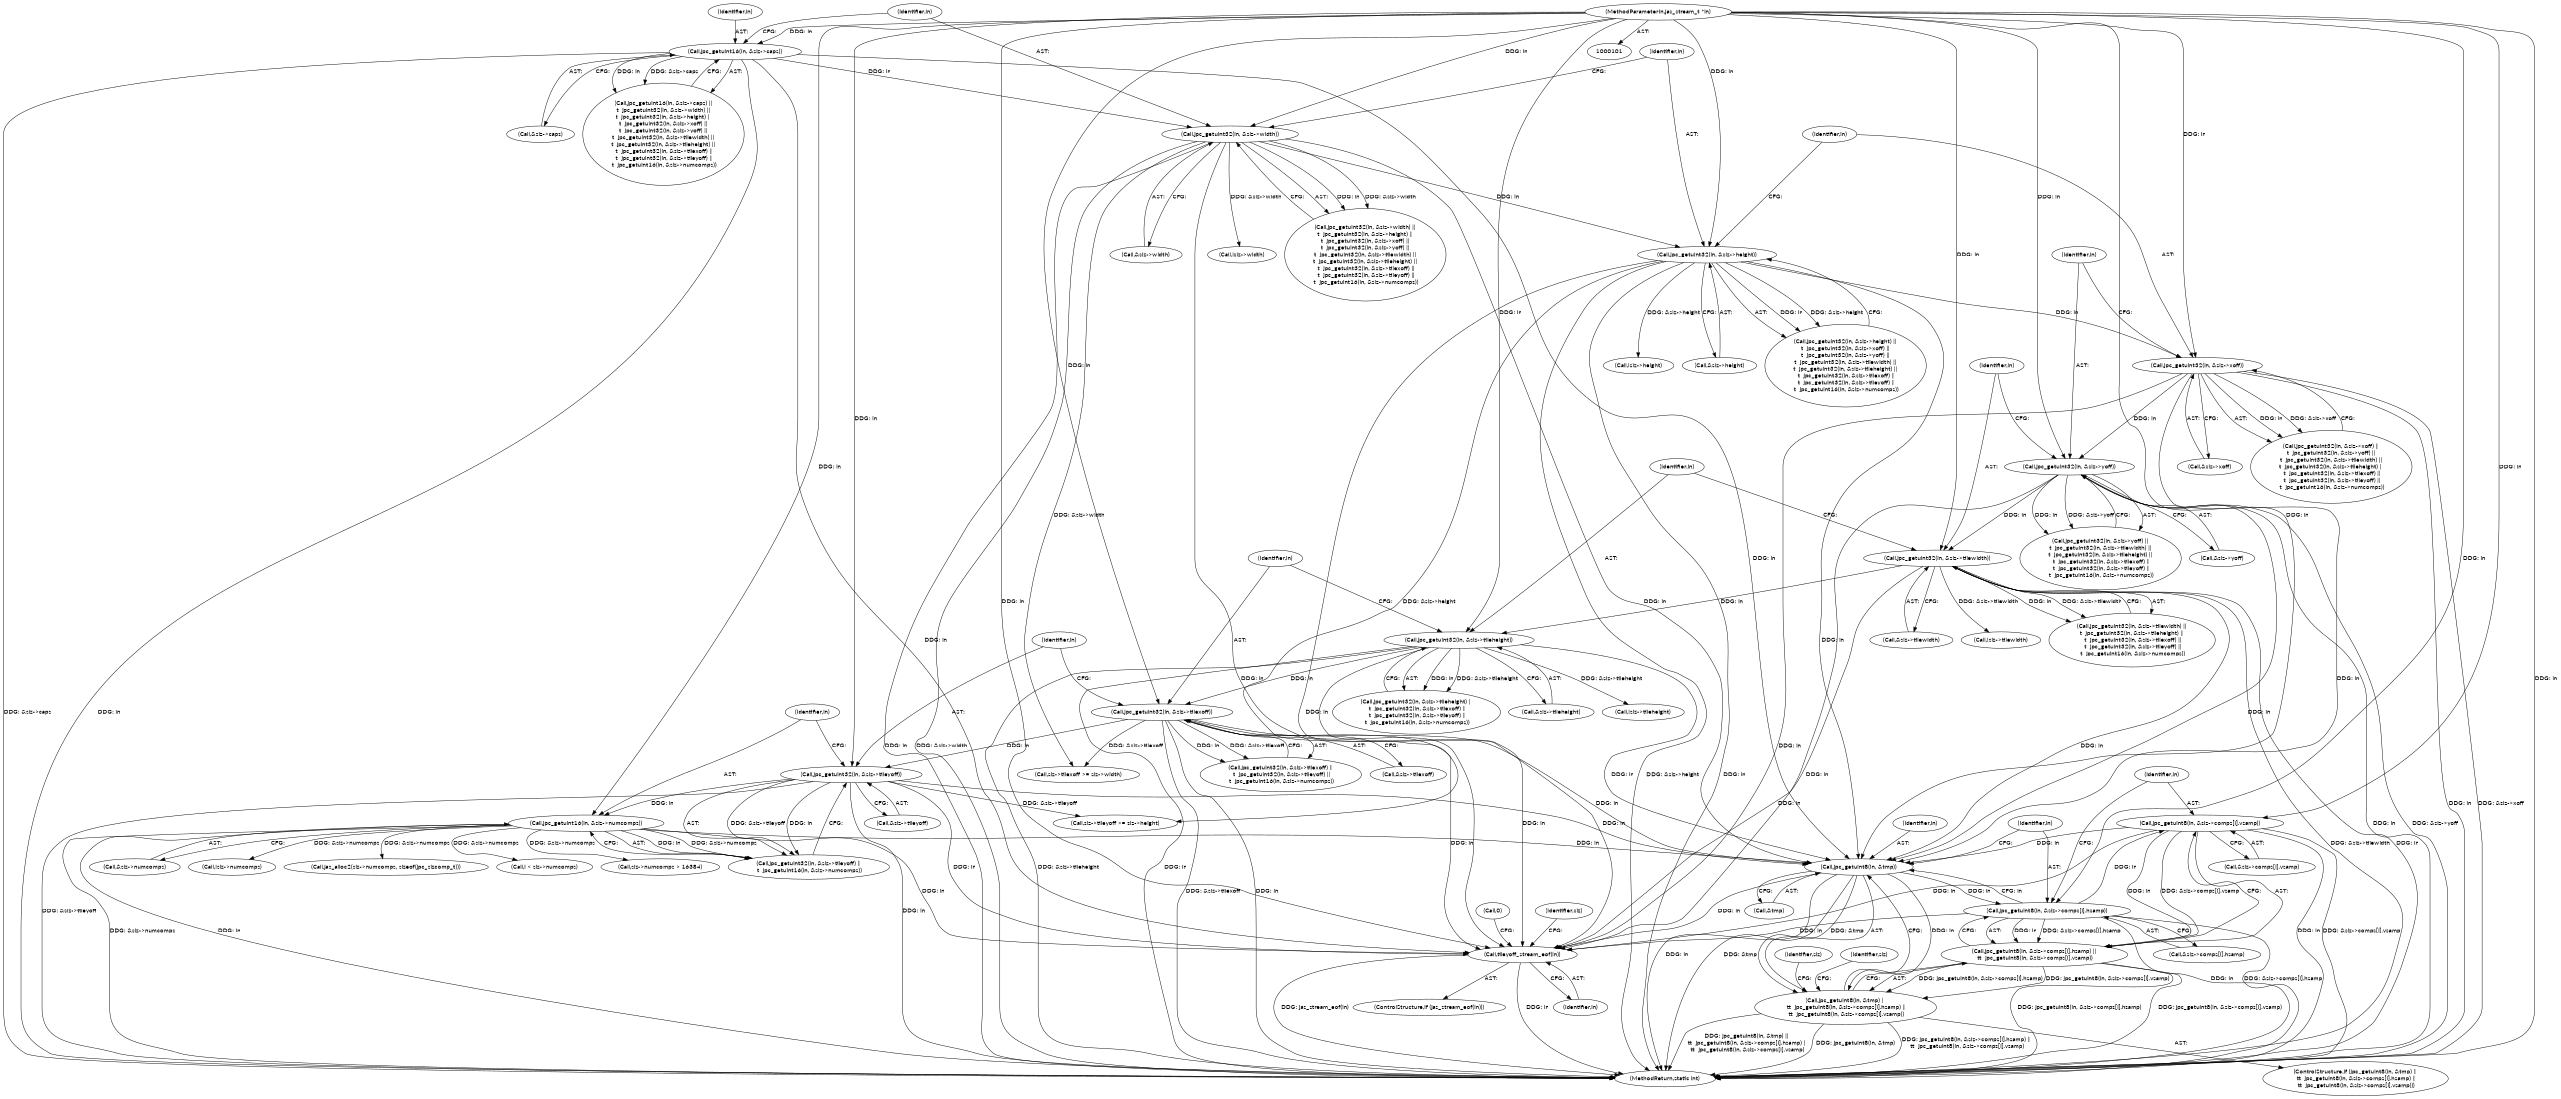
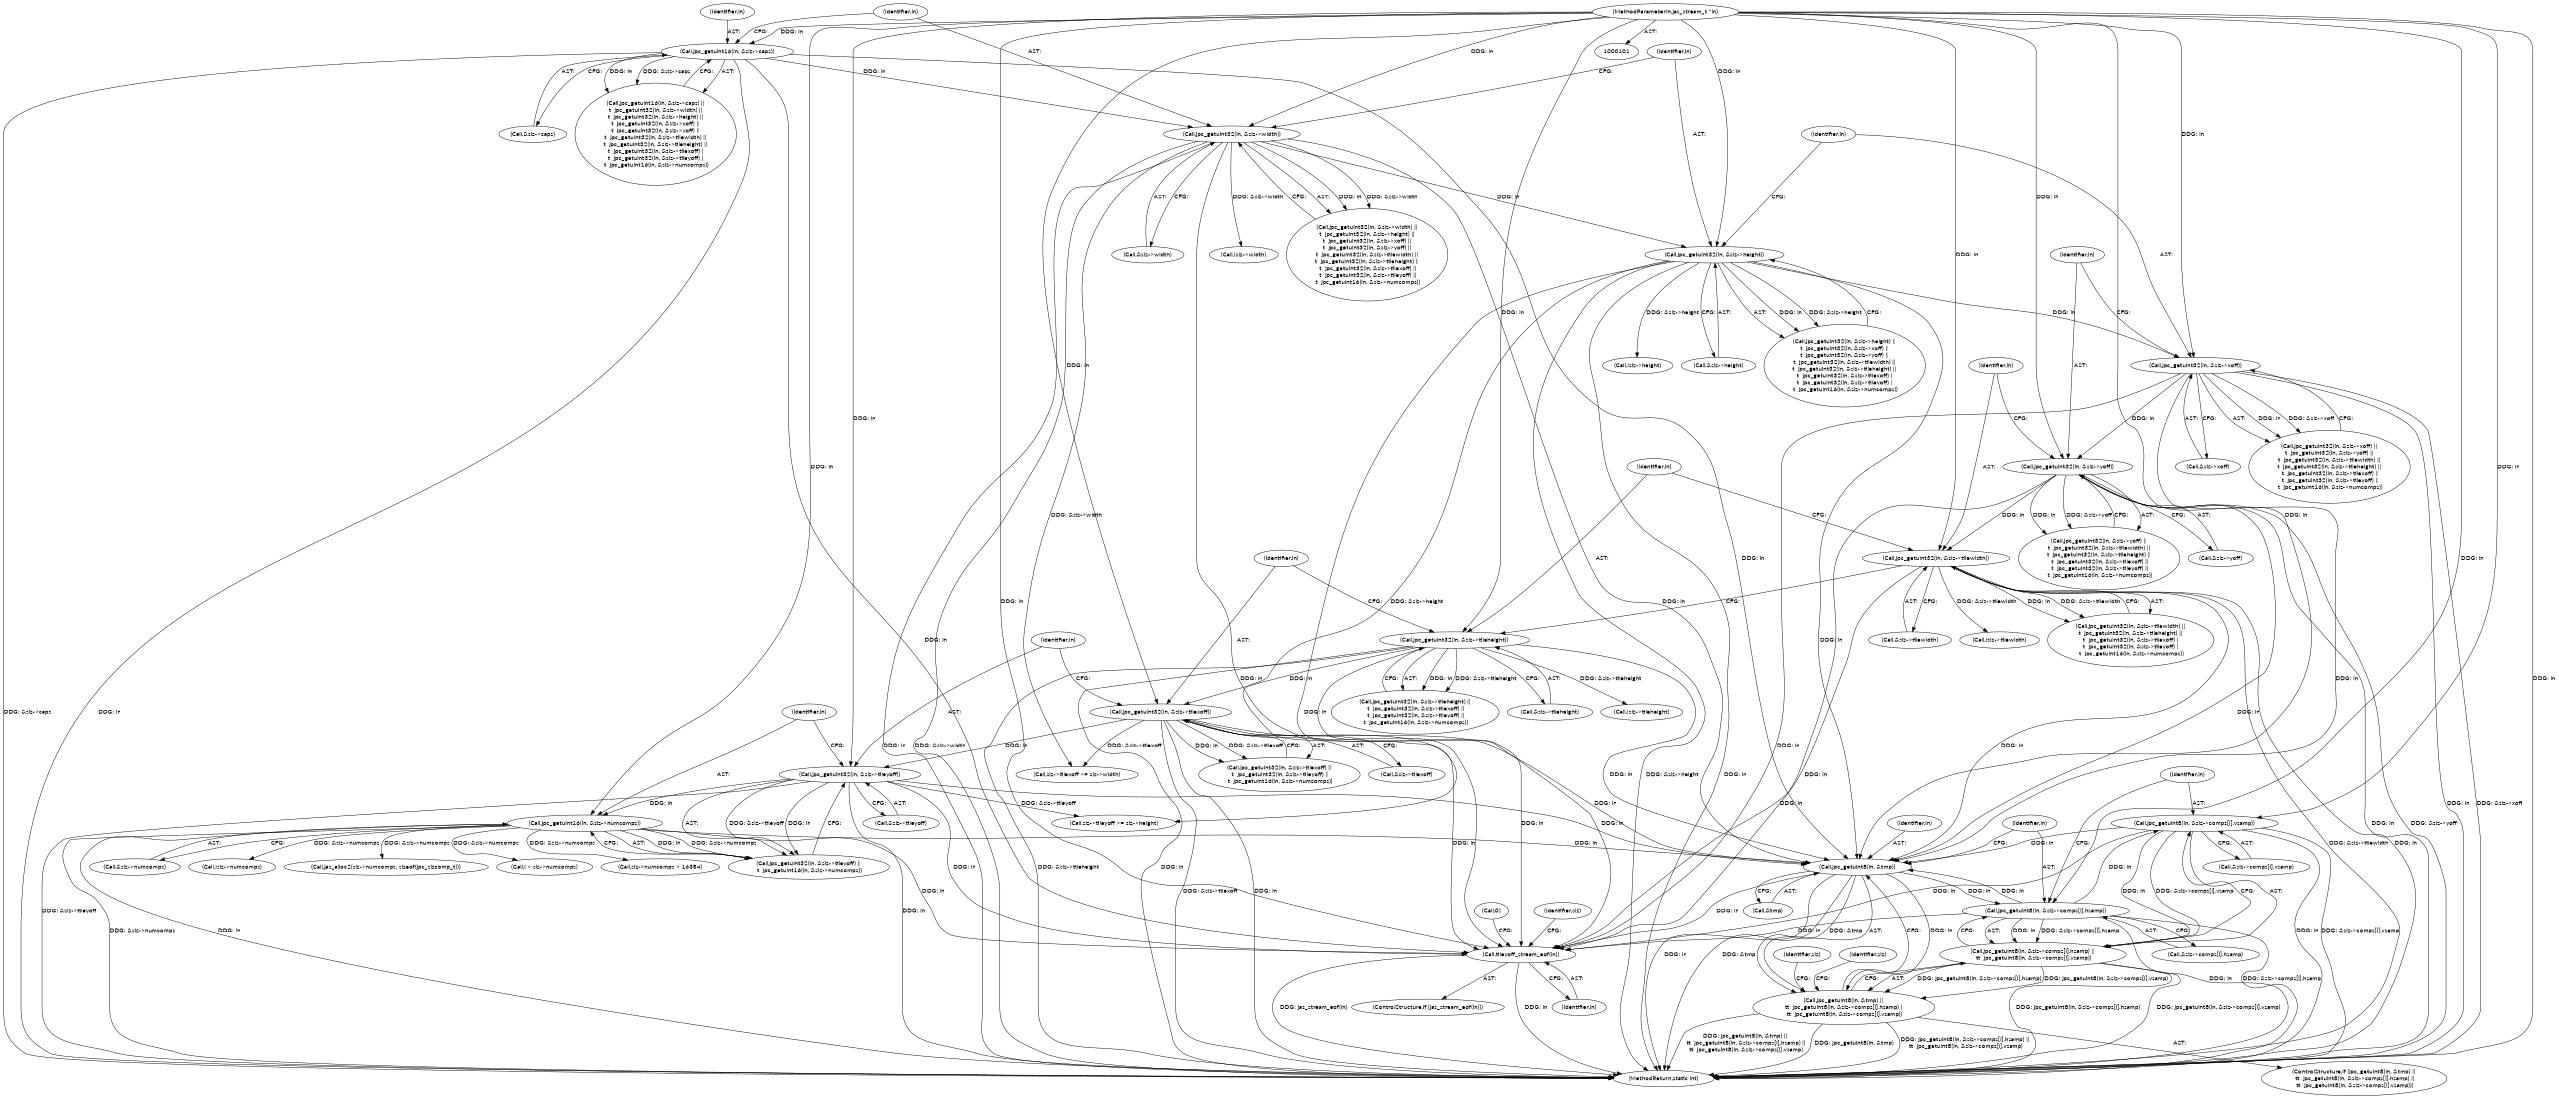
(1732, 602) -> (1734, 602)
(2012, 891) -> (2013, 891)
